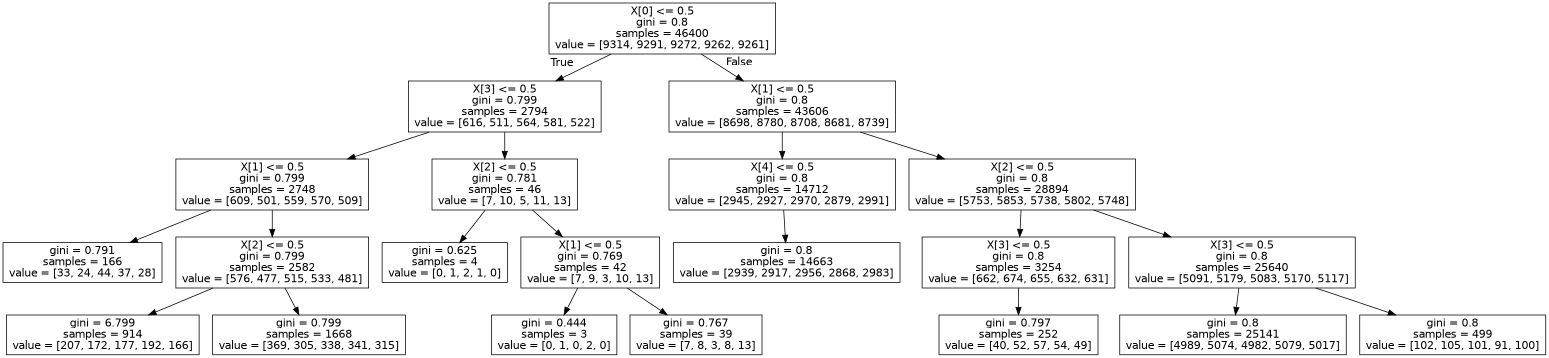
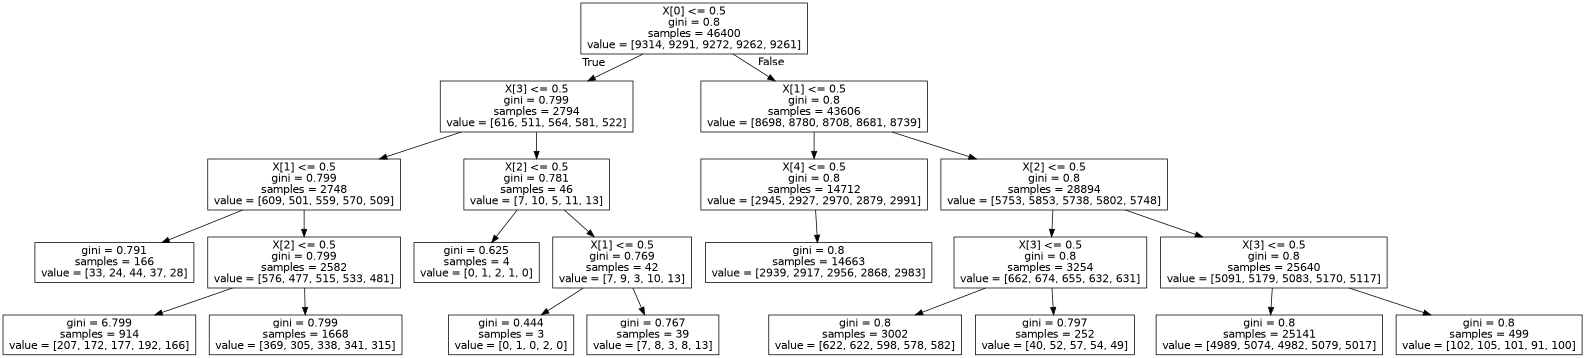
none -> (865, 335)
